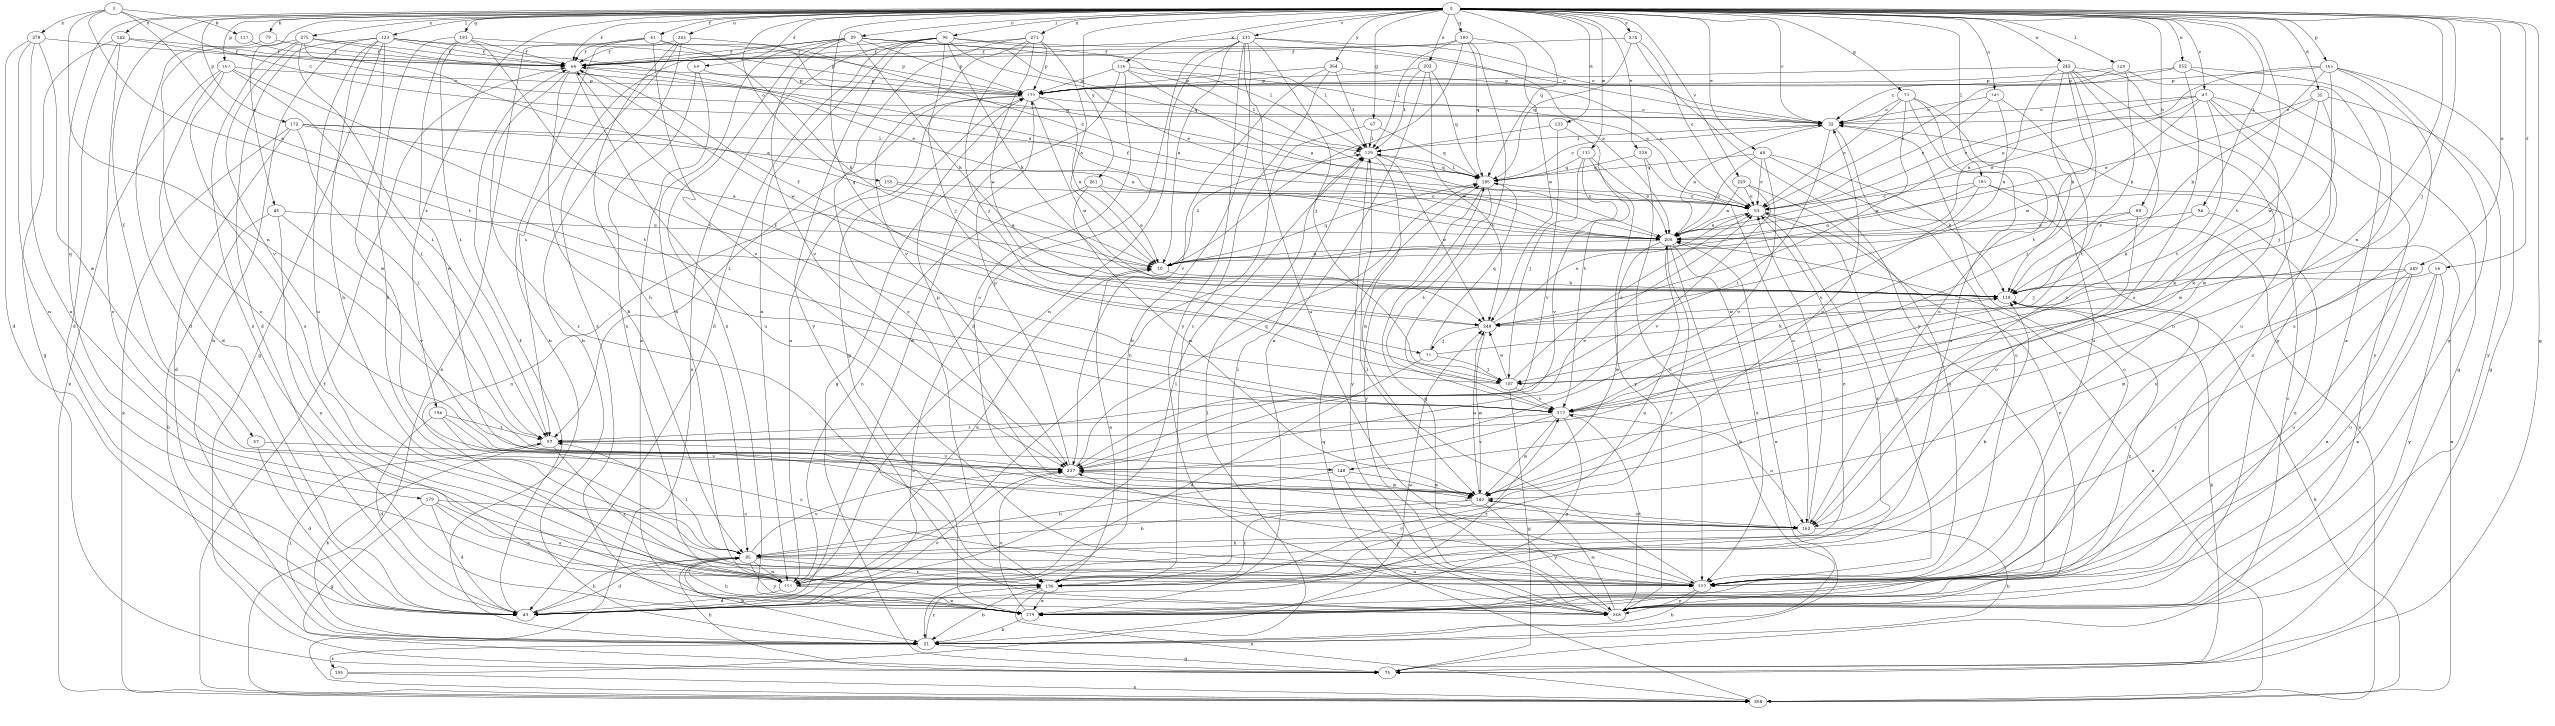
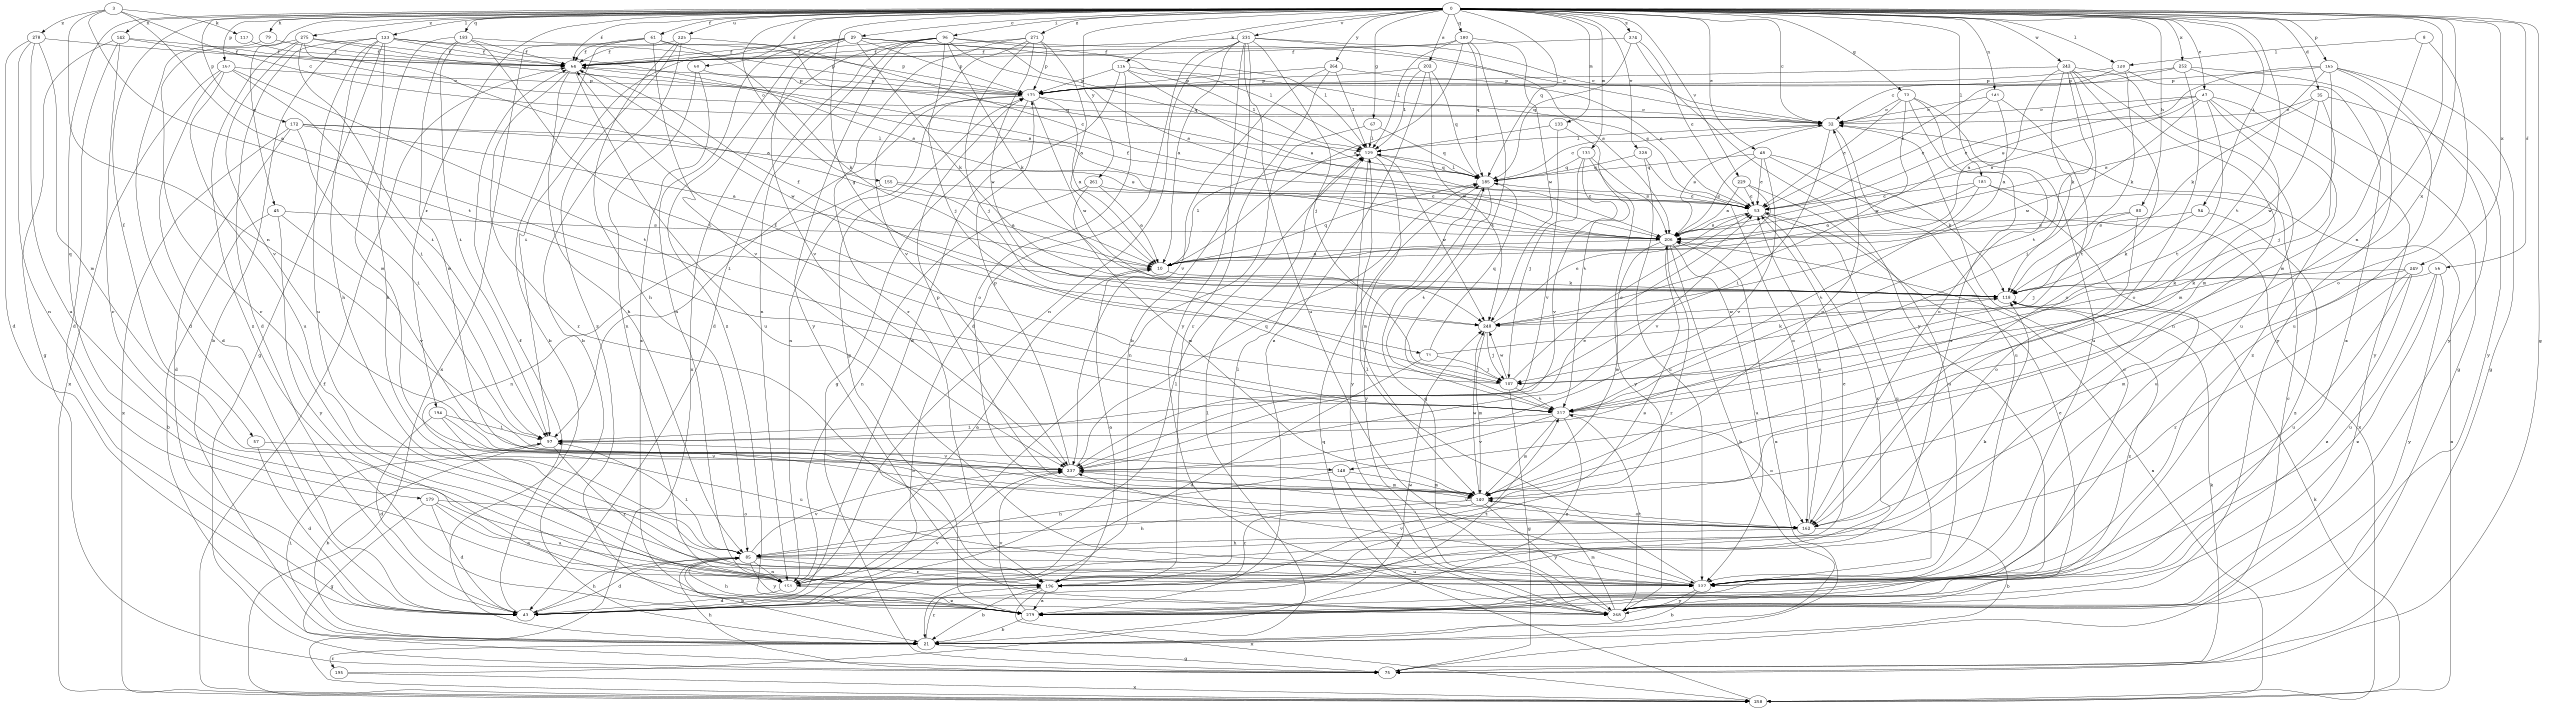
none -> (2424, 38)
(2422, 196) -> (2422, 196)
(1454, 332) -> (1490, 356)
